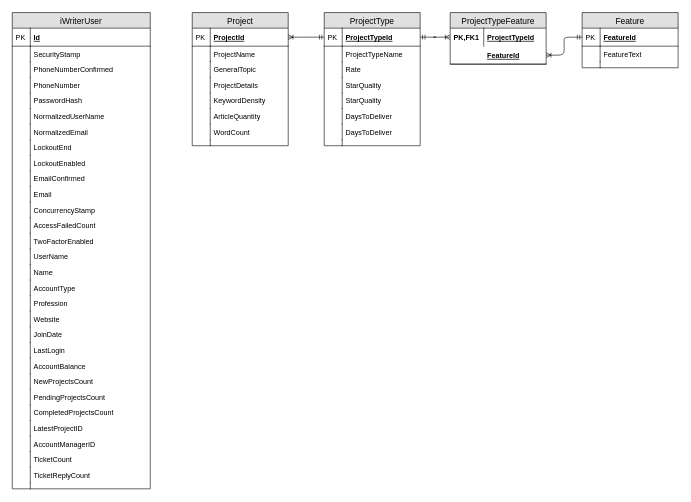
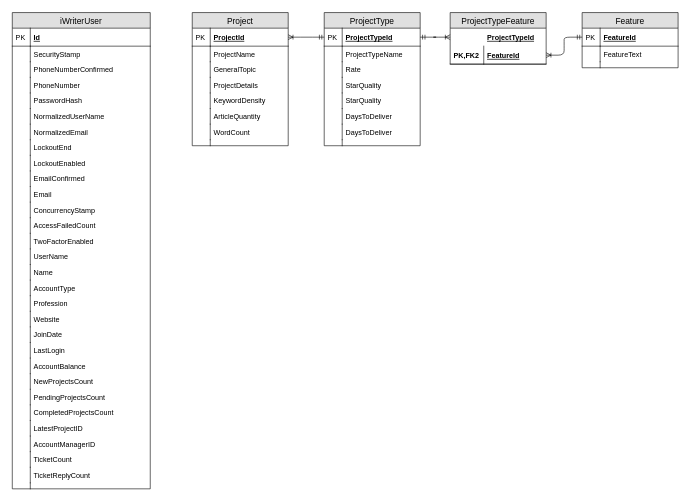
(467, 37) -> none
none -> (467, 55)
